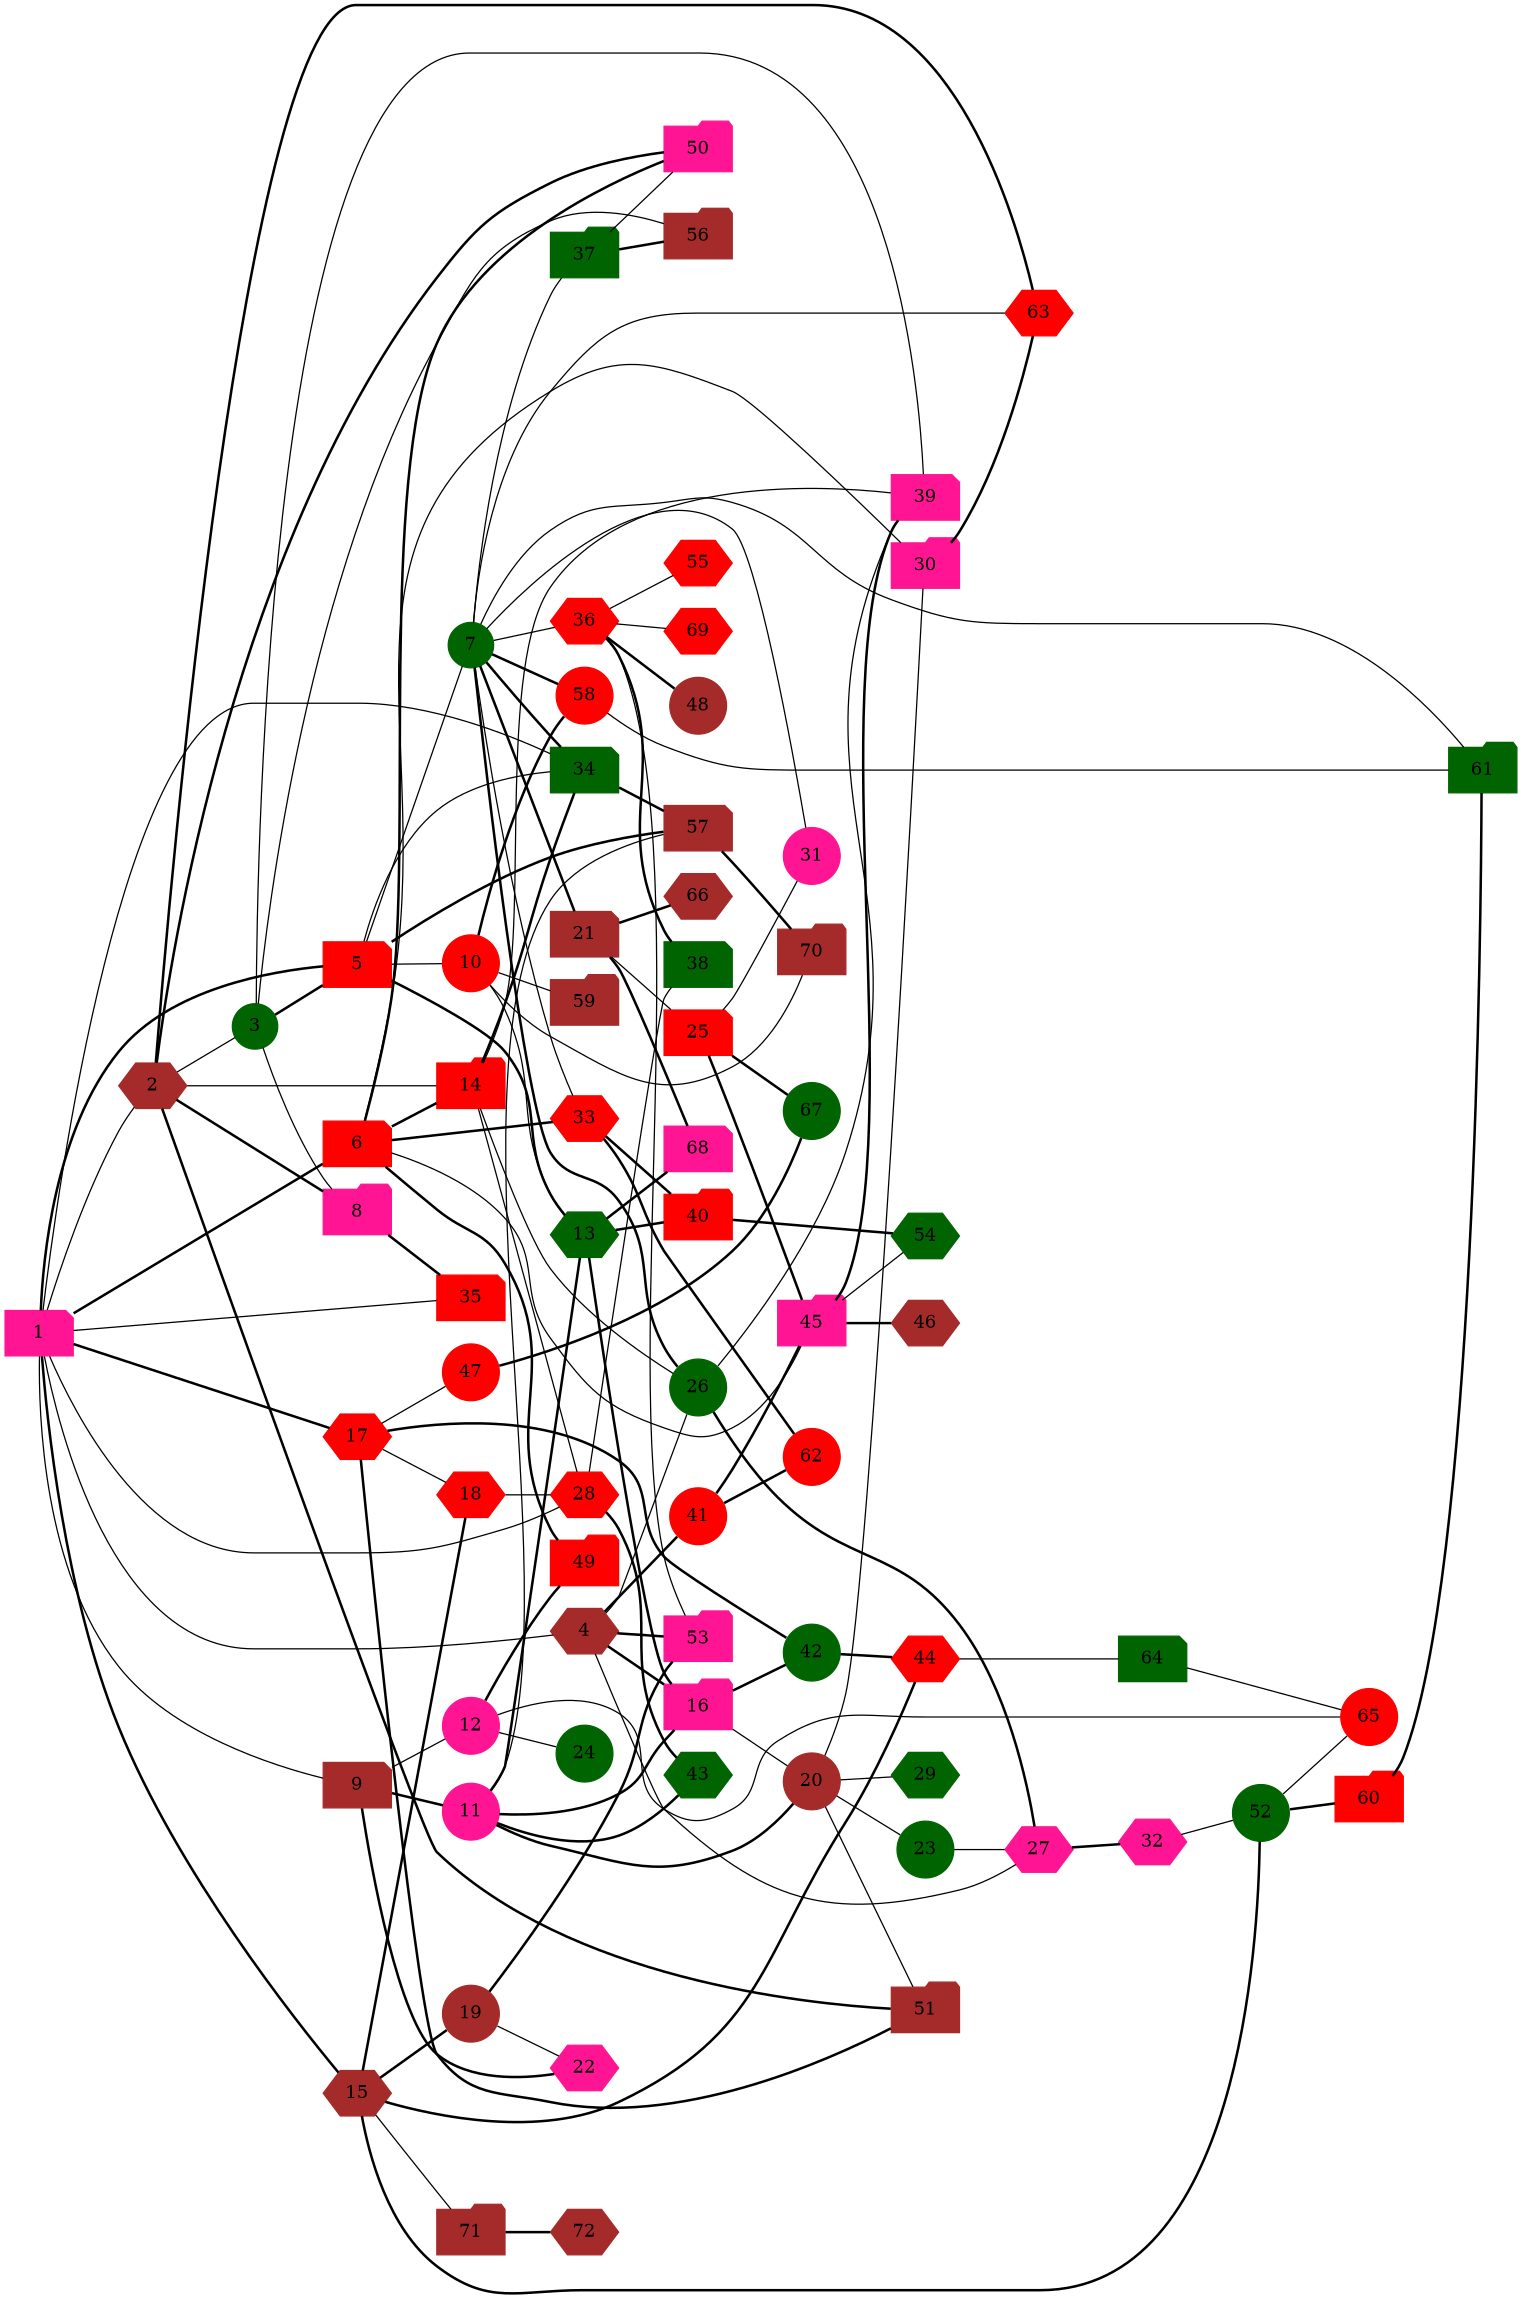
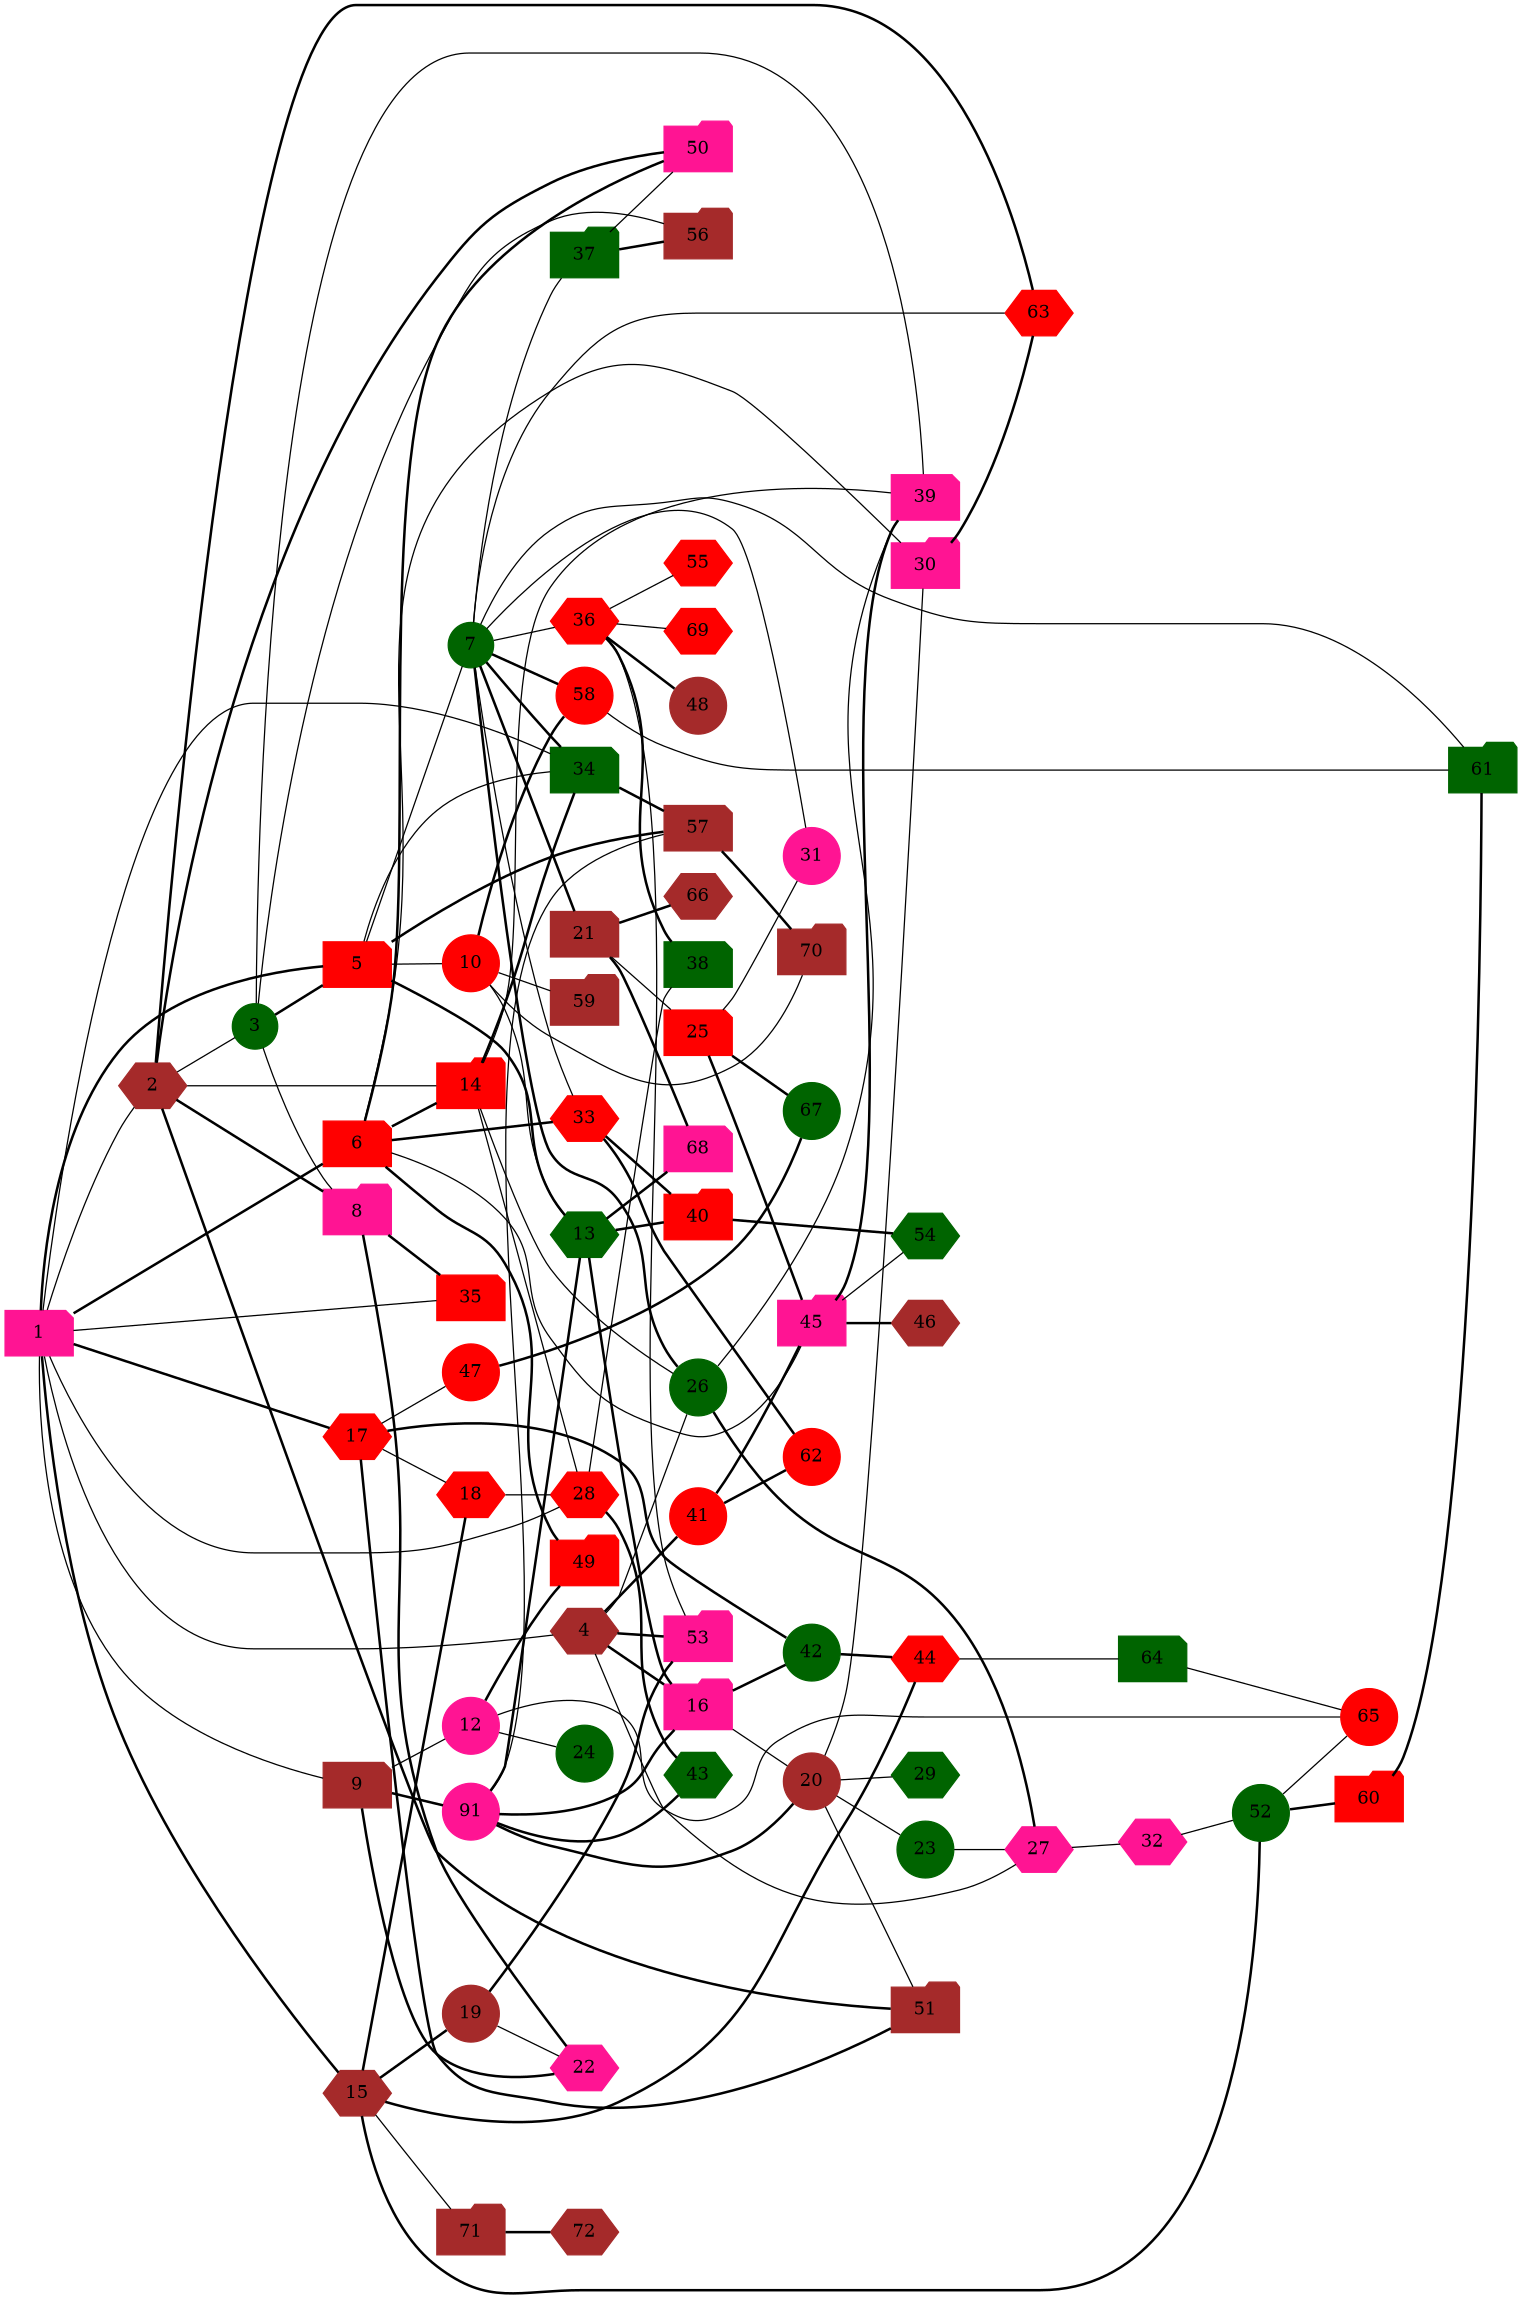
none -> (399, 1661)
(471, 1812) -> (471, 1812)
(1096, 1846) -> (1096, 1846)
